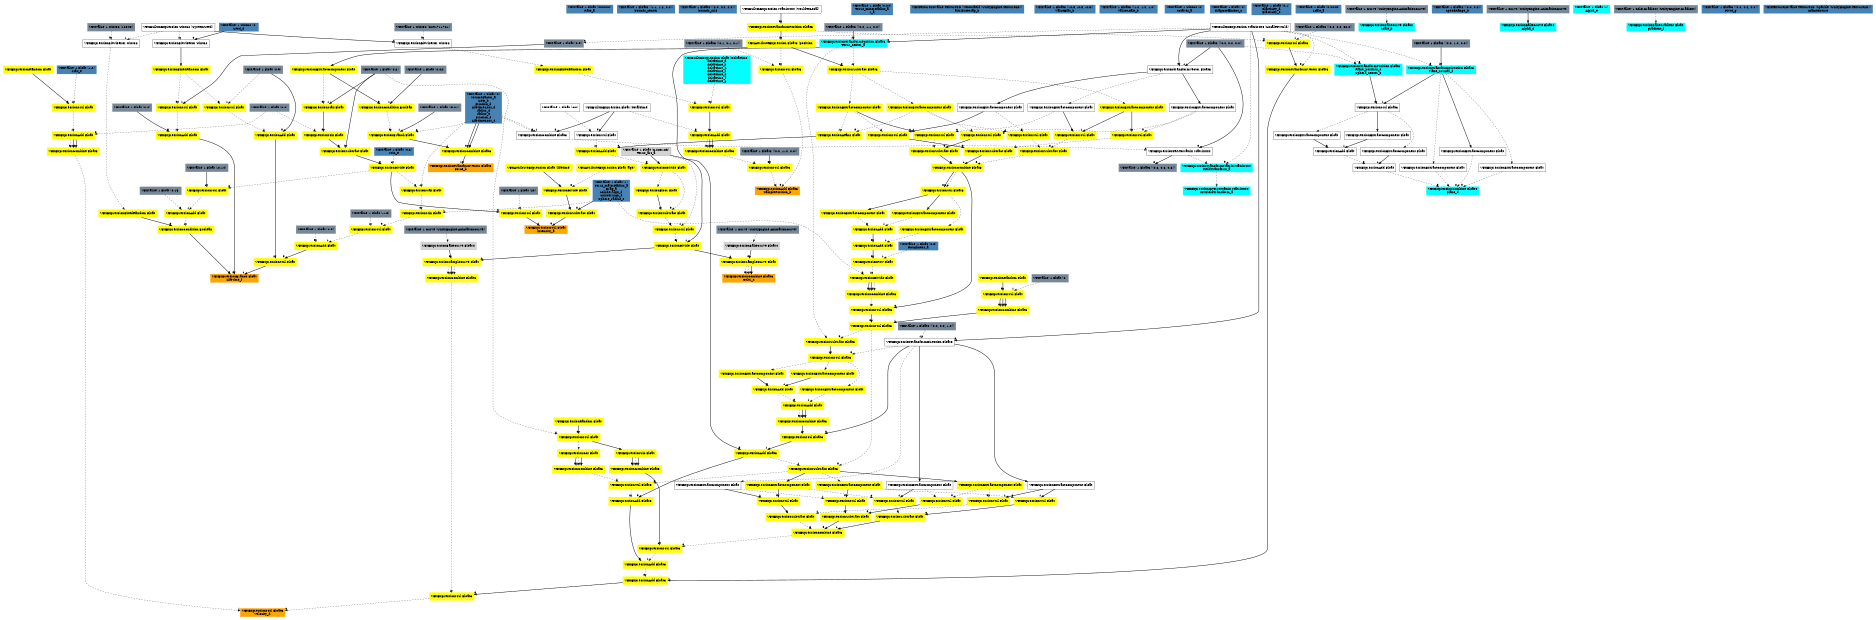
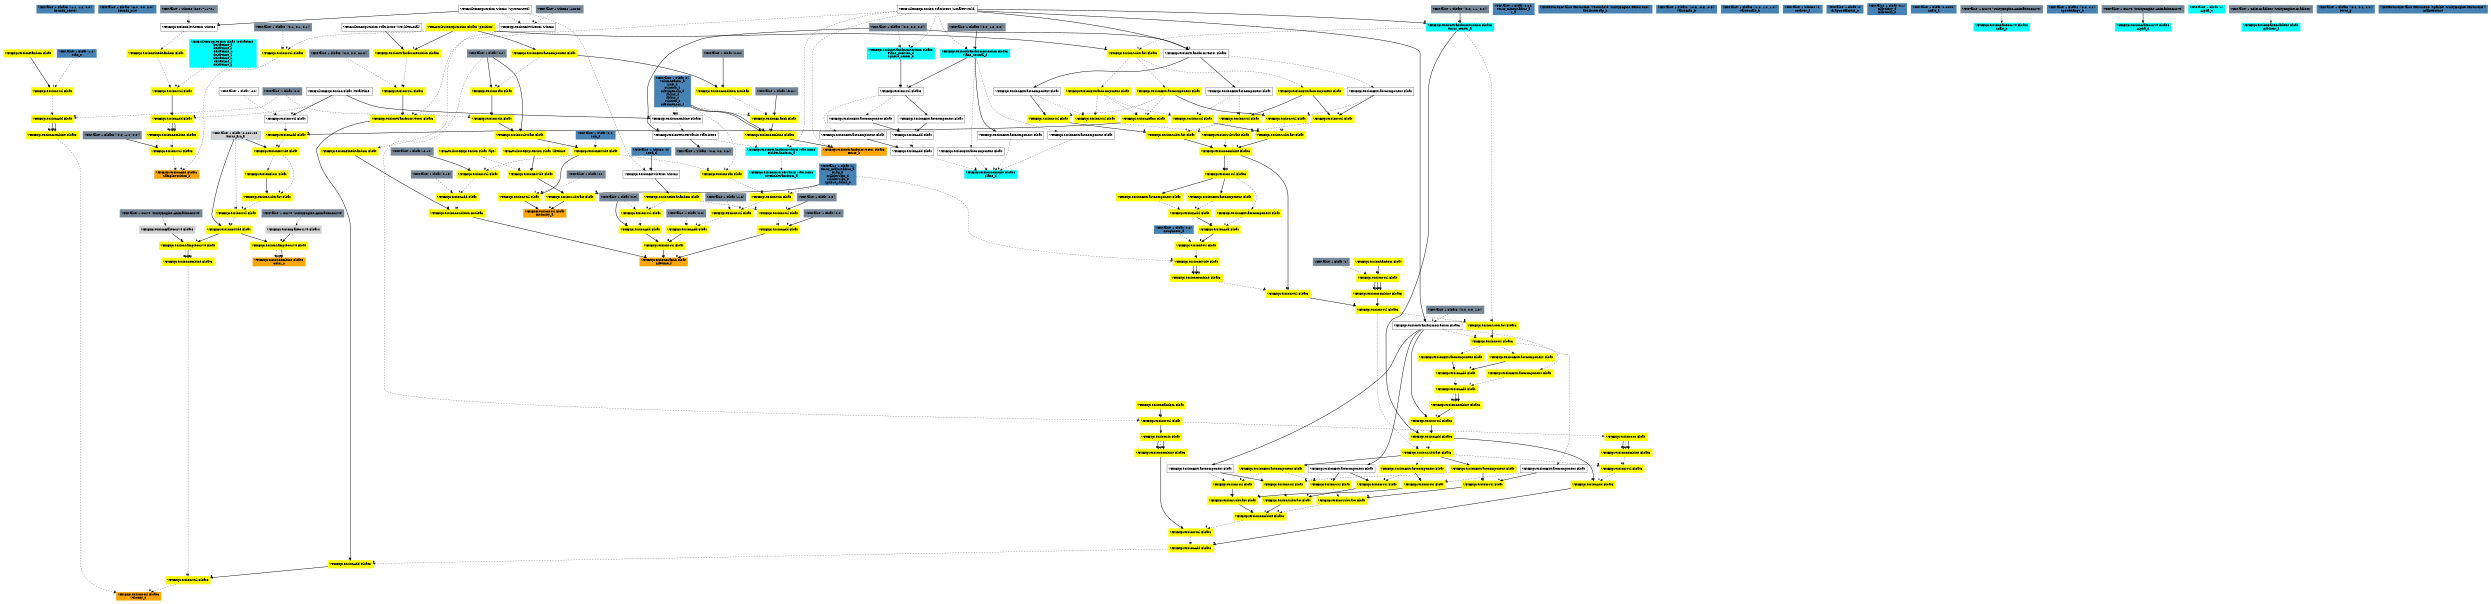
(590, 9) -> none
(929, 33) -> (815, 48)
(781, 34) -> (435, 40)
